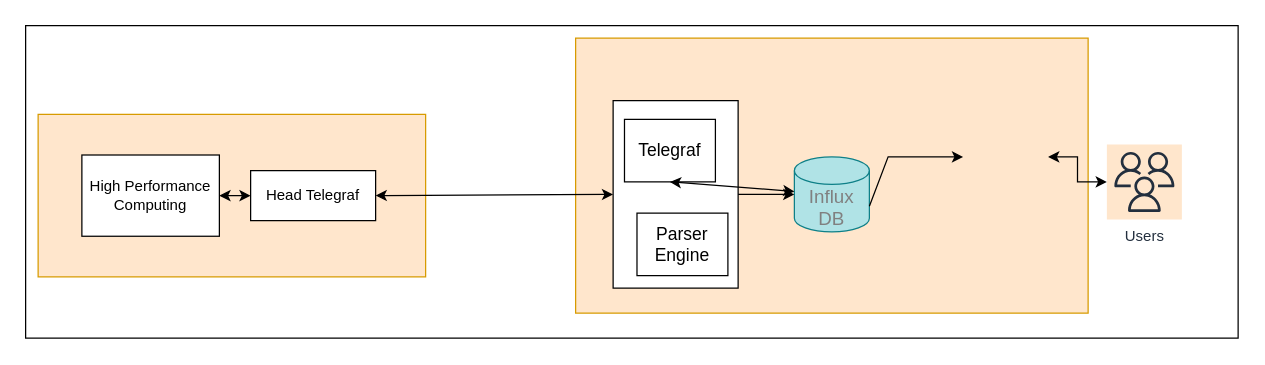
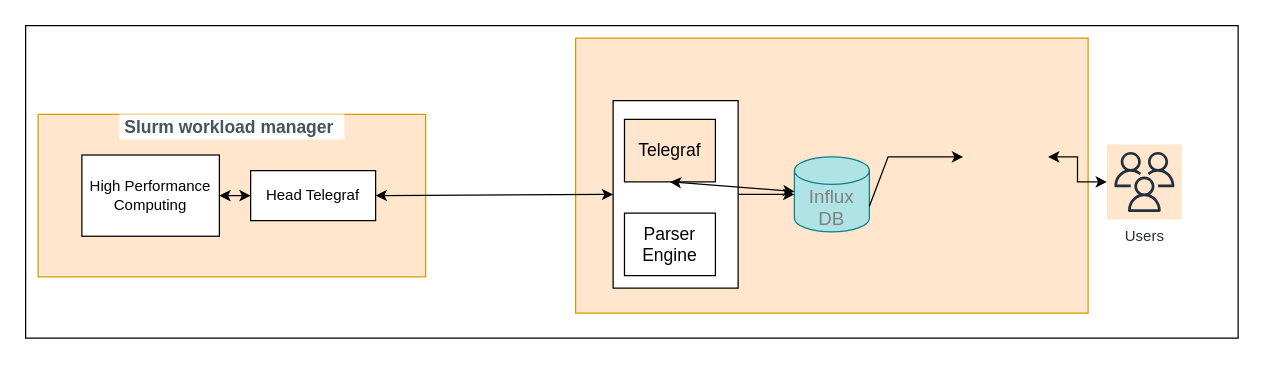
none -> (232, 127)
(670, 151) -> (670, 151)
(682, 244) -> (670, 244)
